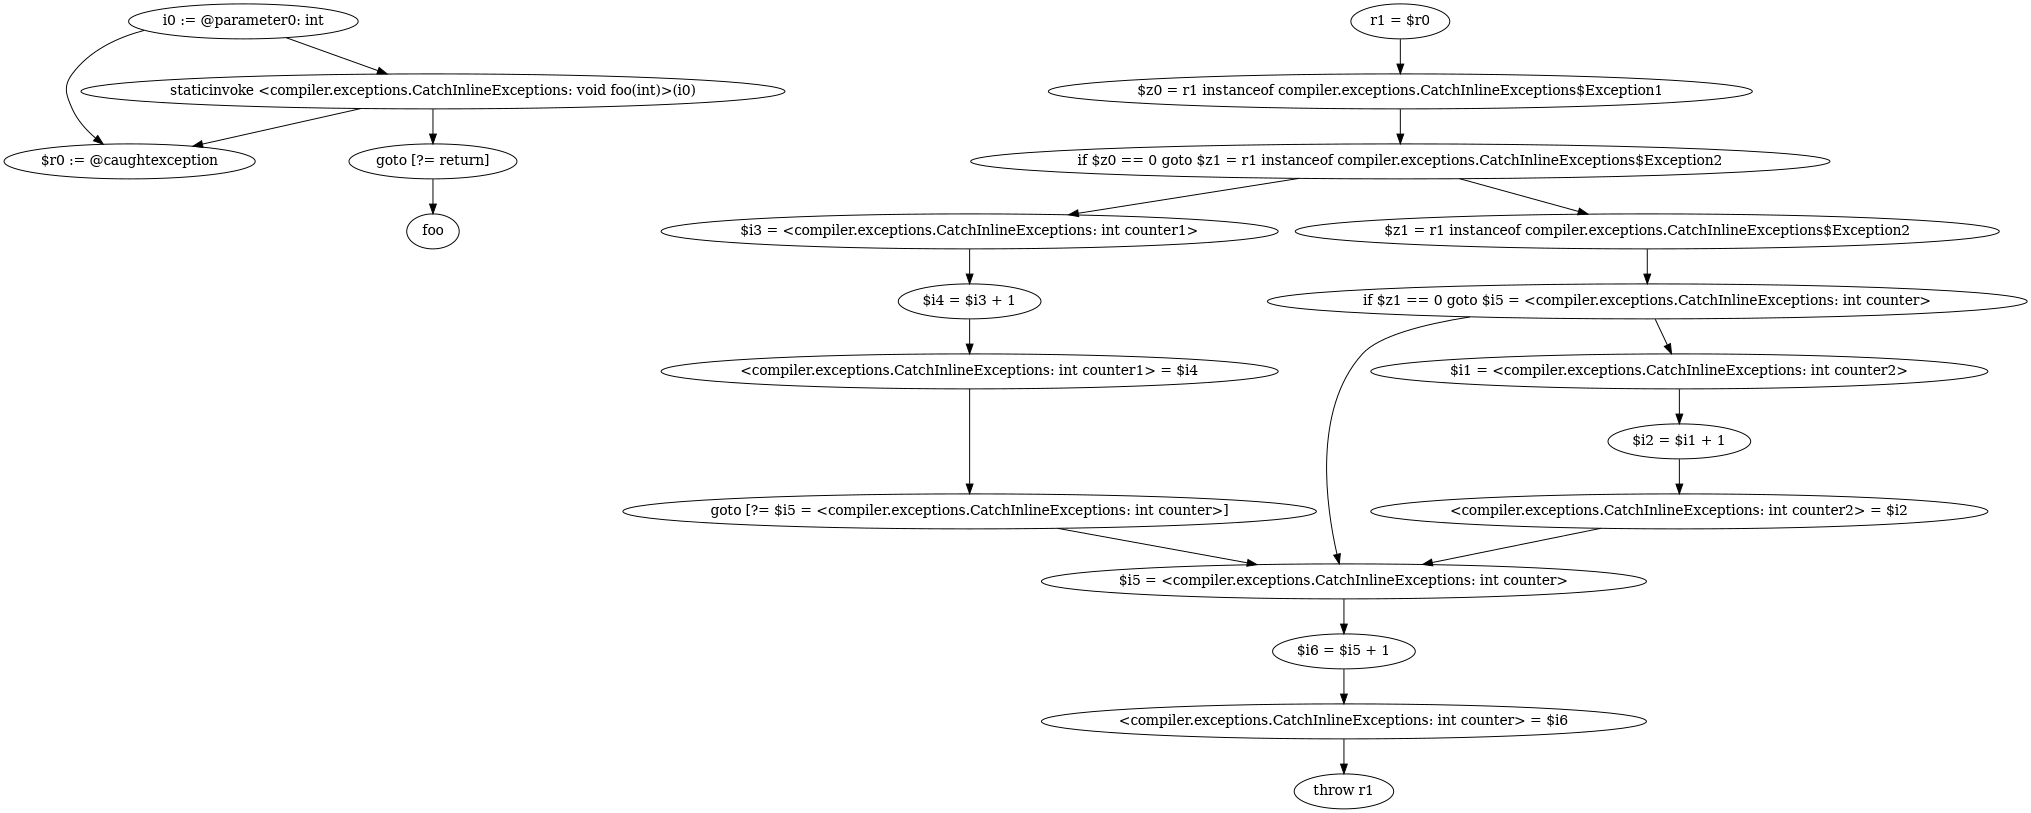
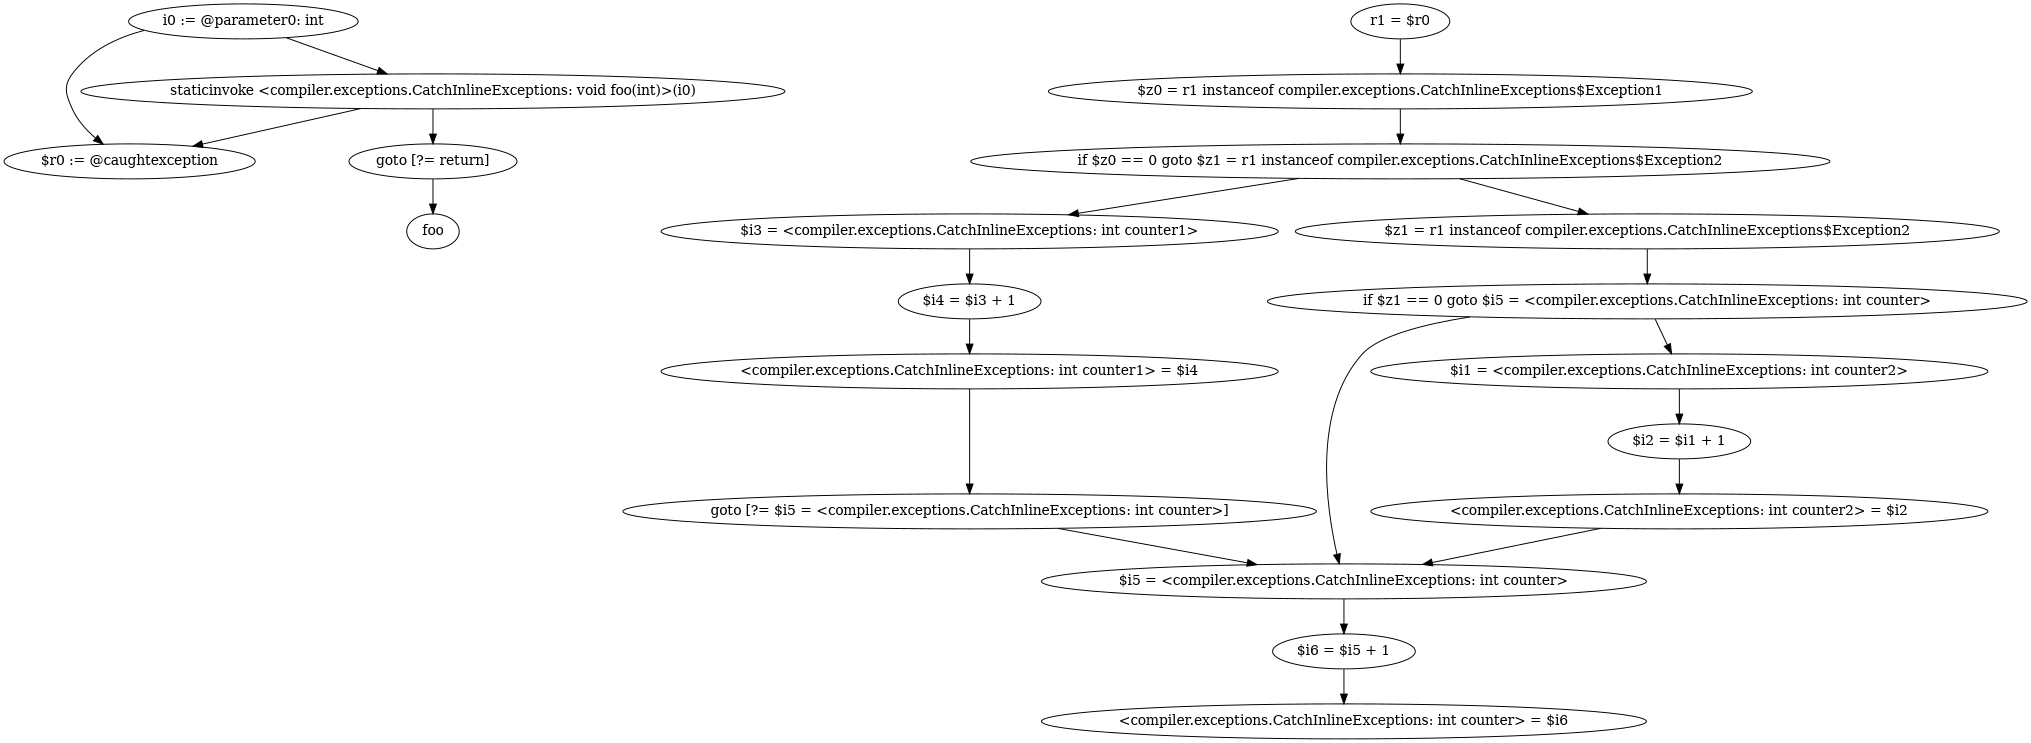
(1344, 791) -> none
